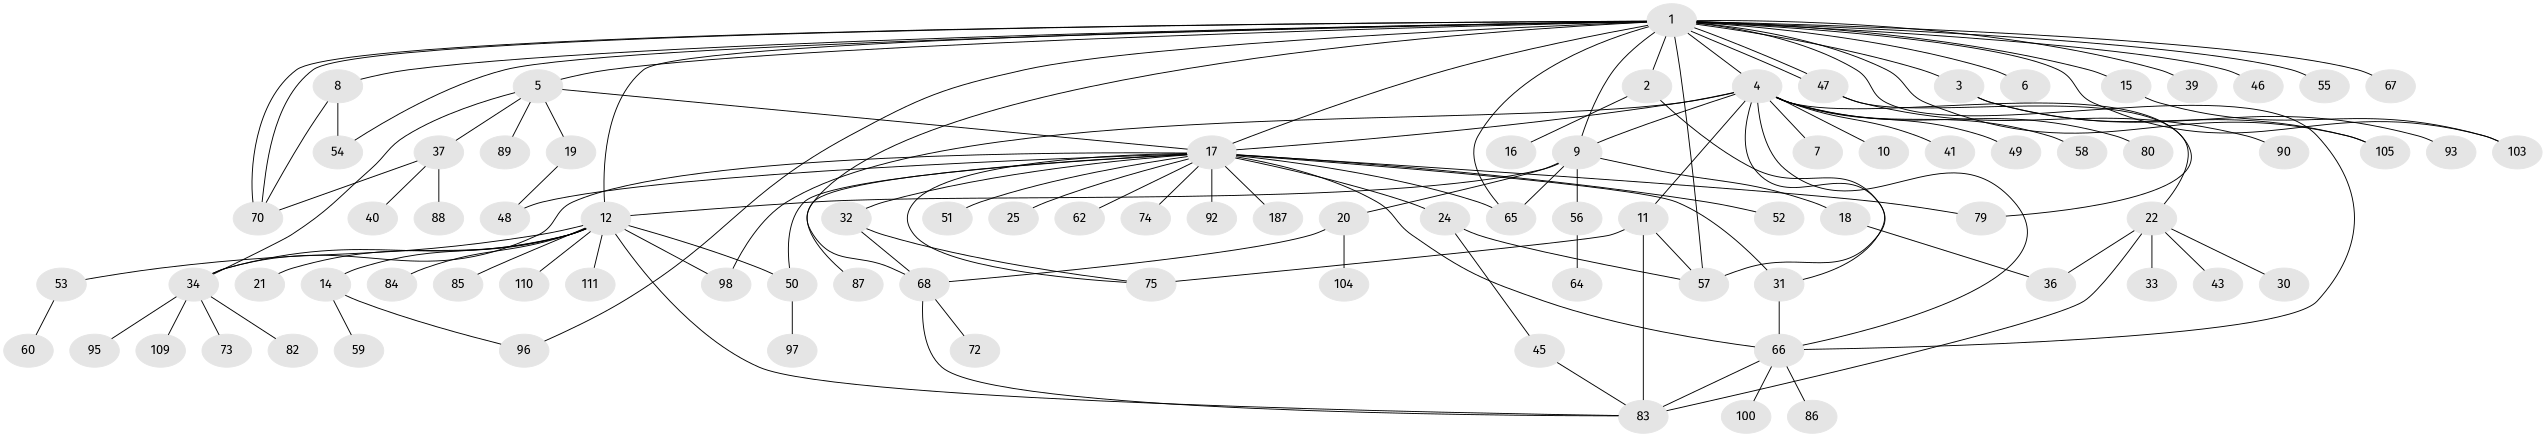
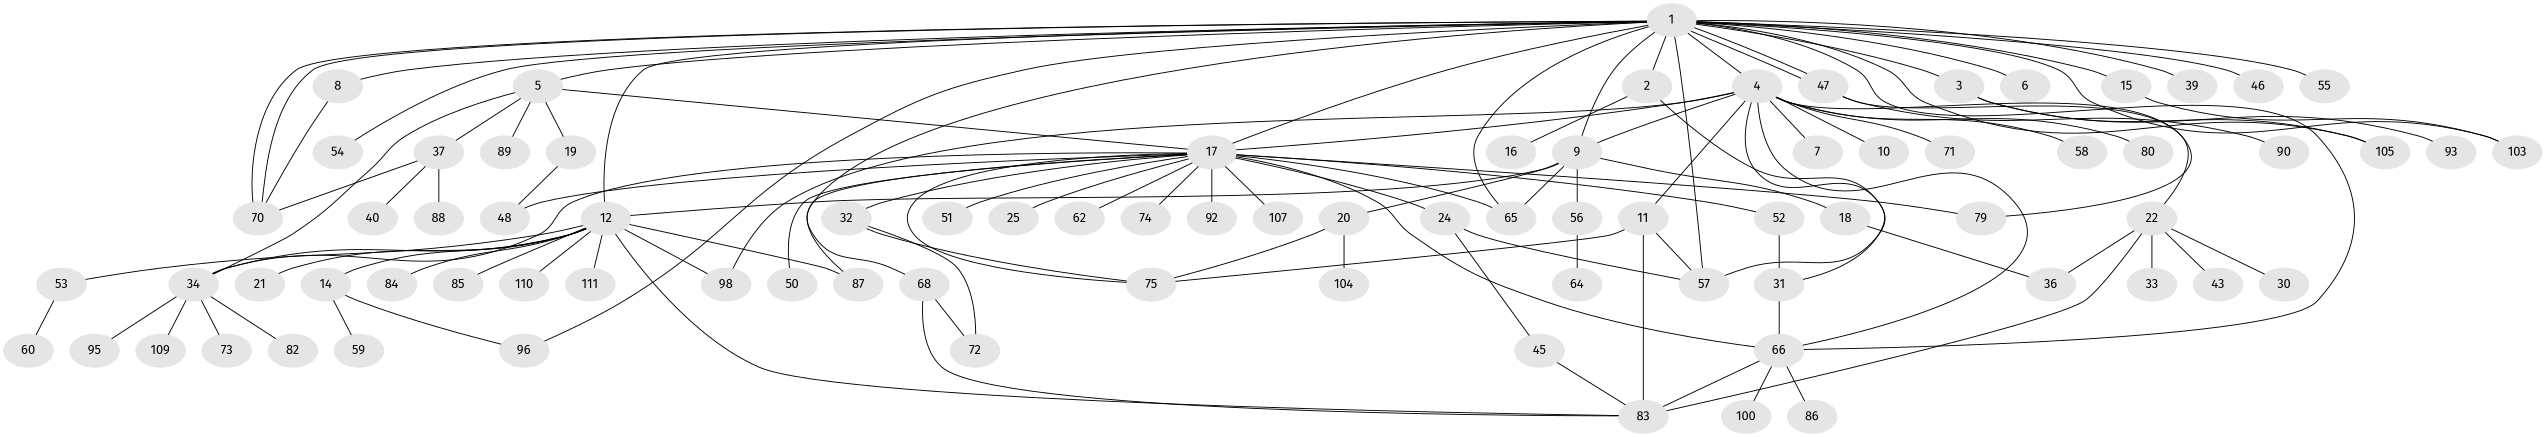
(2391, 86) -> none
(338, 119) -> none
(1950, 152) -> (1950, 152)
(2016, 152) -> none
(1514, 179) -> (1779, 252)
(1278, 218) -> (1278, 218)
(709, 250) -> (735, 247)
(885, 252) -> (950, 261)
(1138, 263) -> (1250, 256)
(792, 351) -> none
